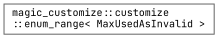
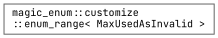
(109, 19) -> (109, 19)
